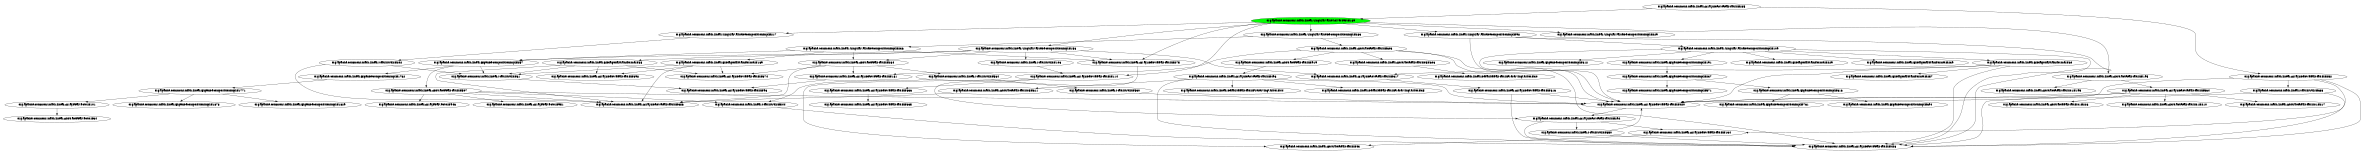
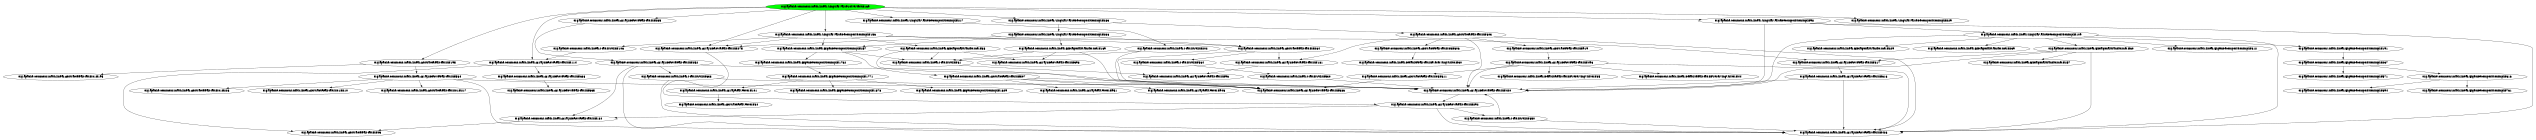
(1507, 14) -> (722, 14)
(724, 77) -> none
(750, 105) -> none
